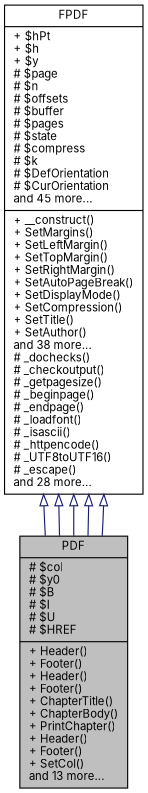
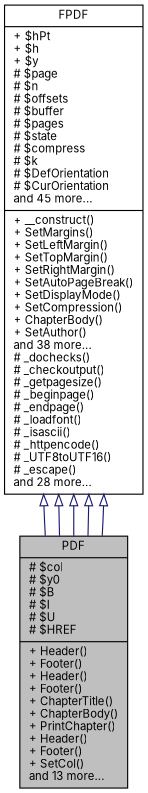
(44, 321) -> (58, 321)
